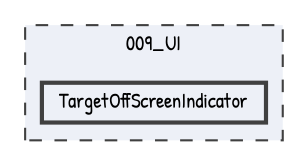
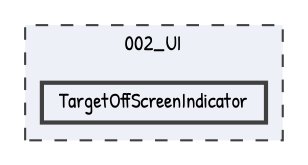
(154, 45) -> (154, 45)
